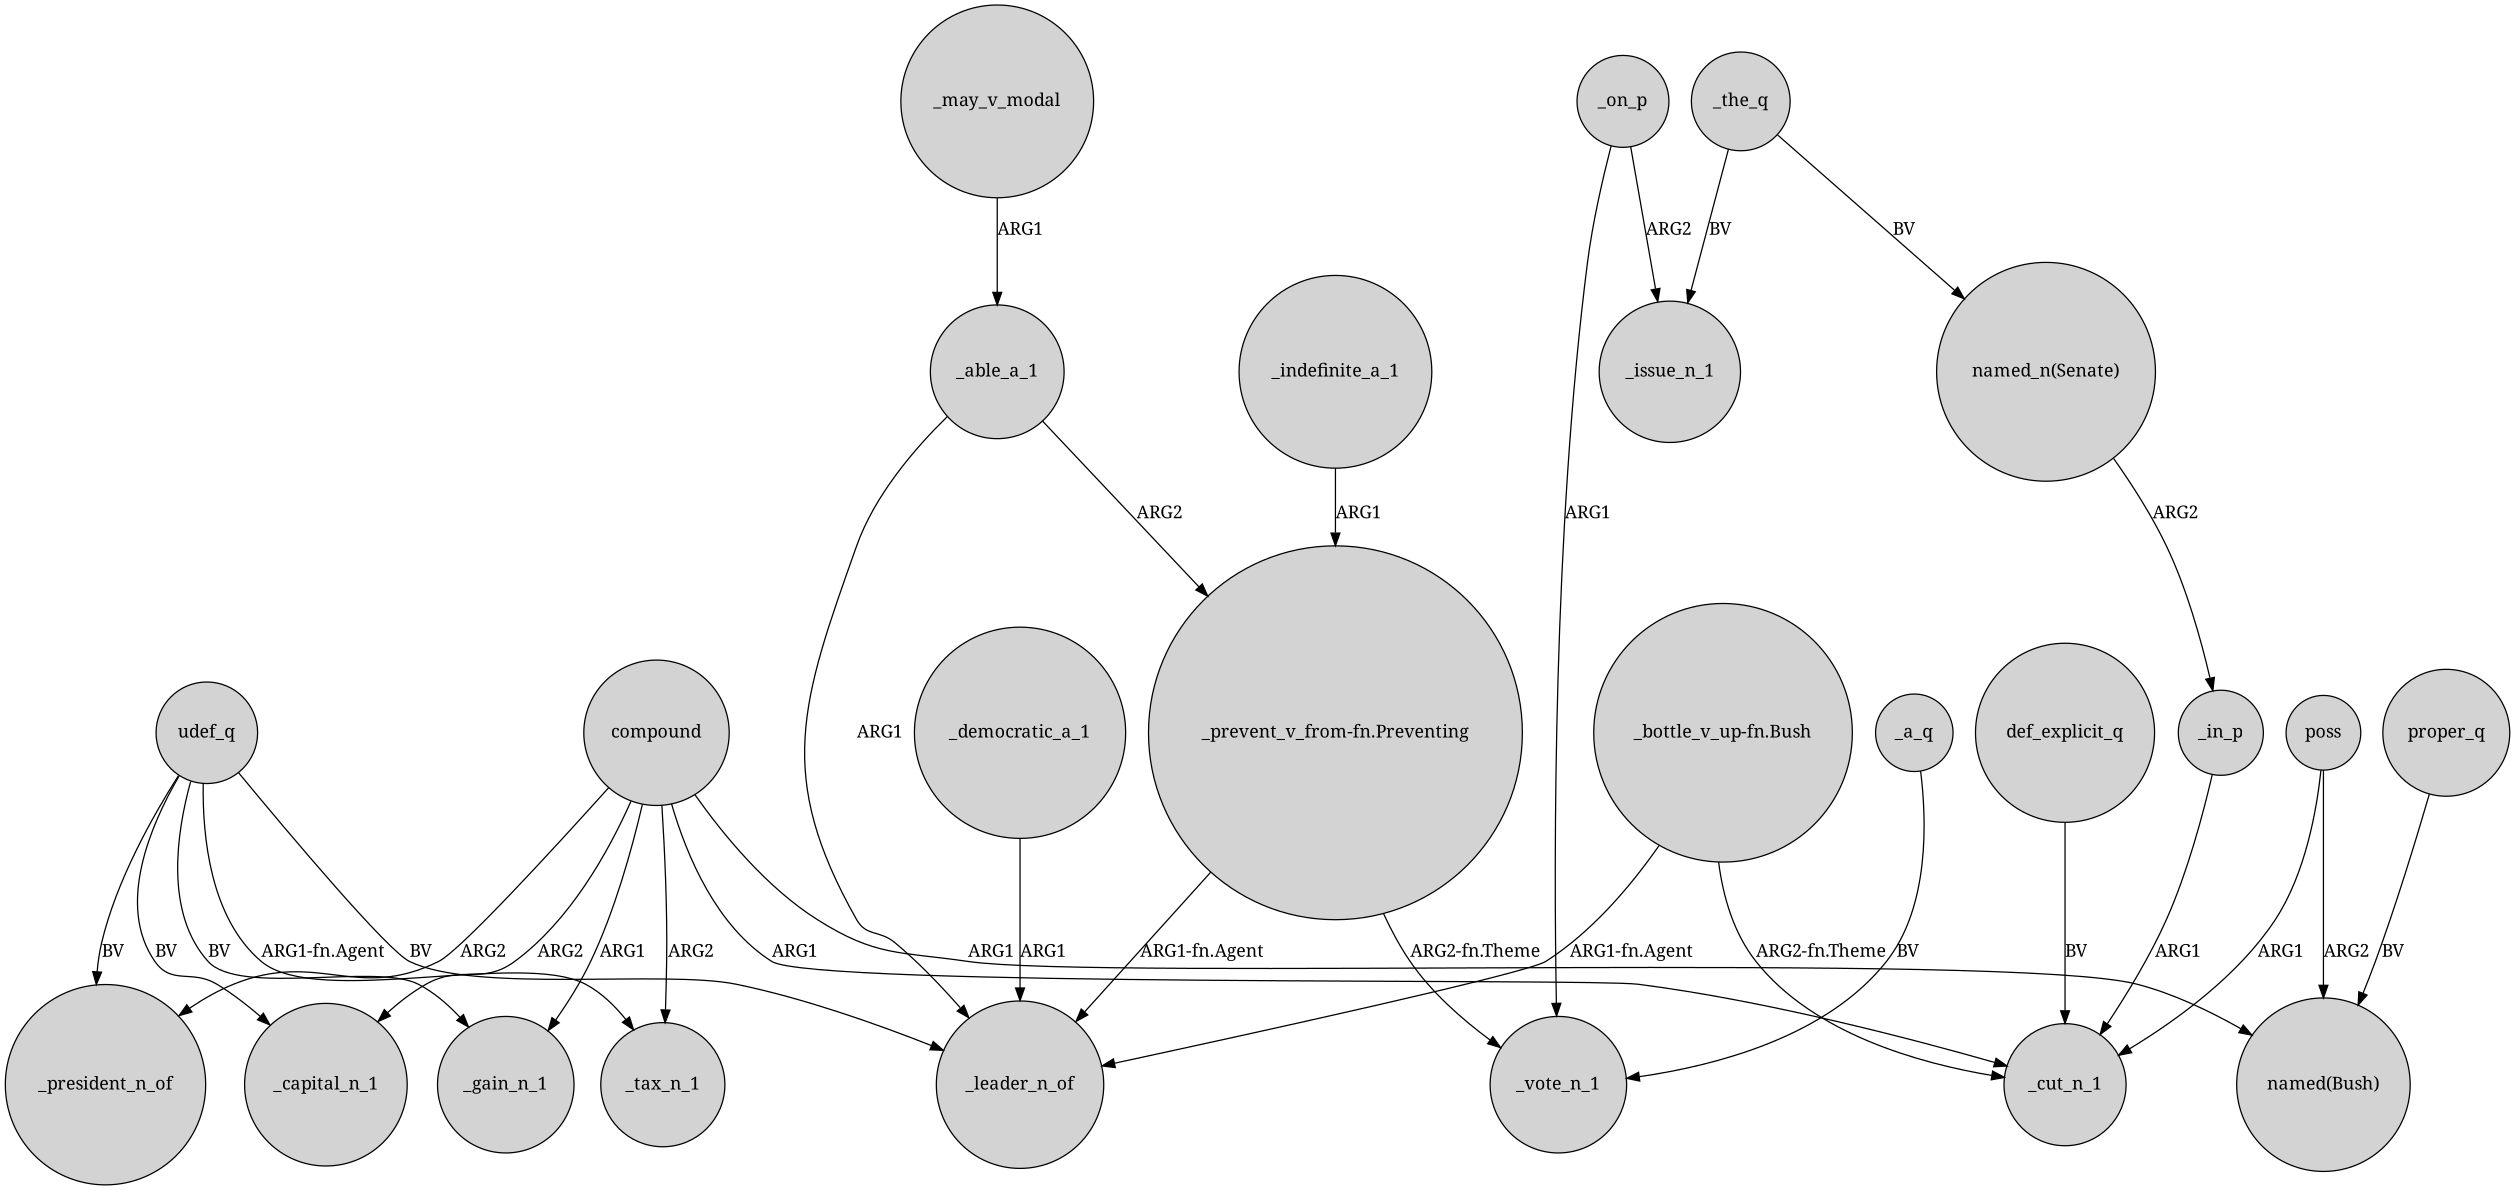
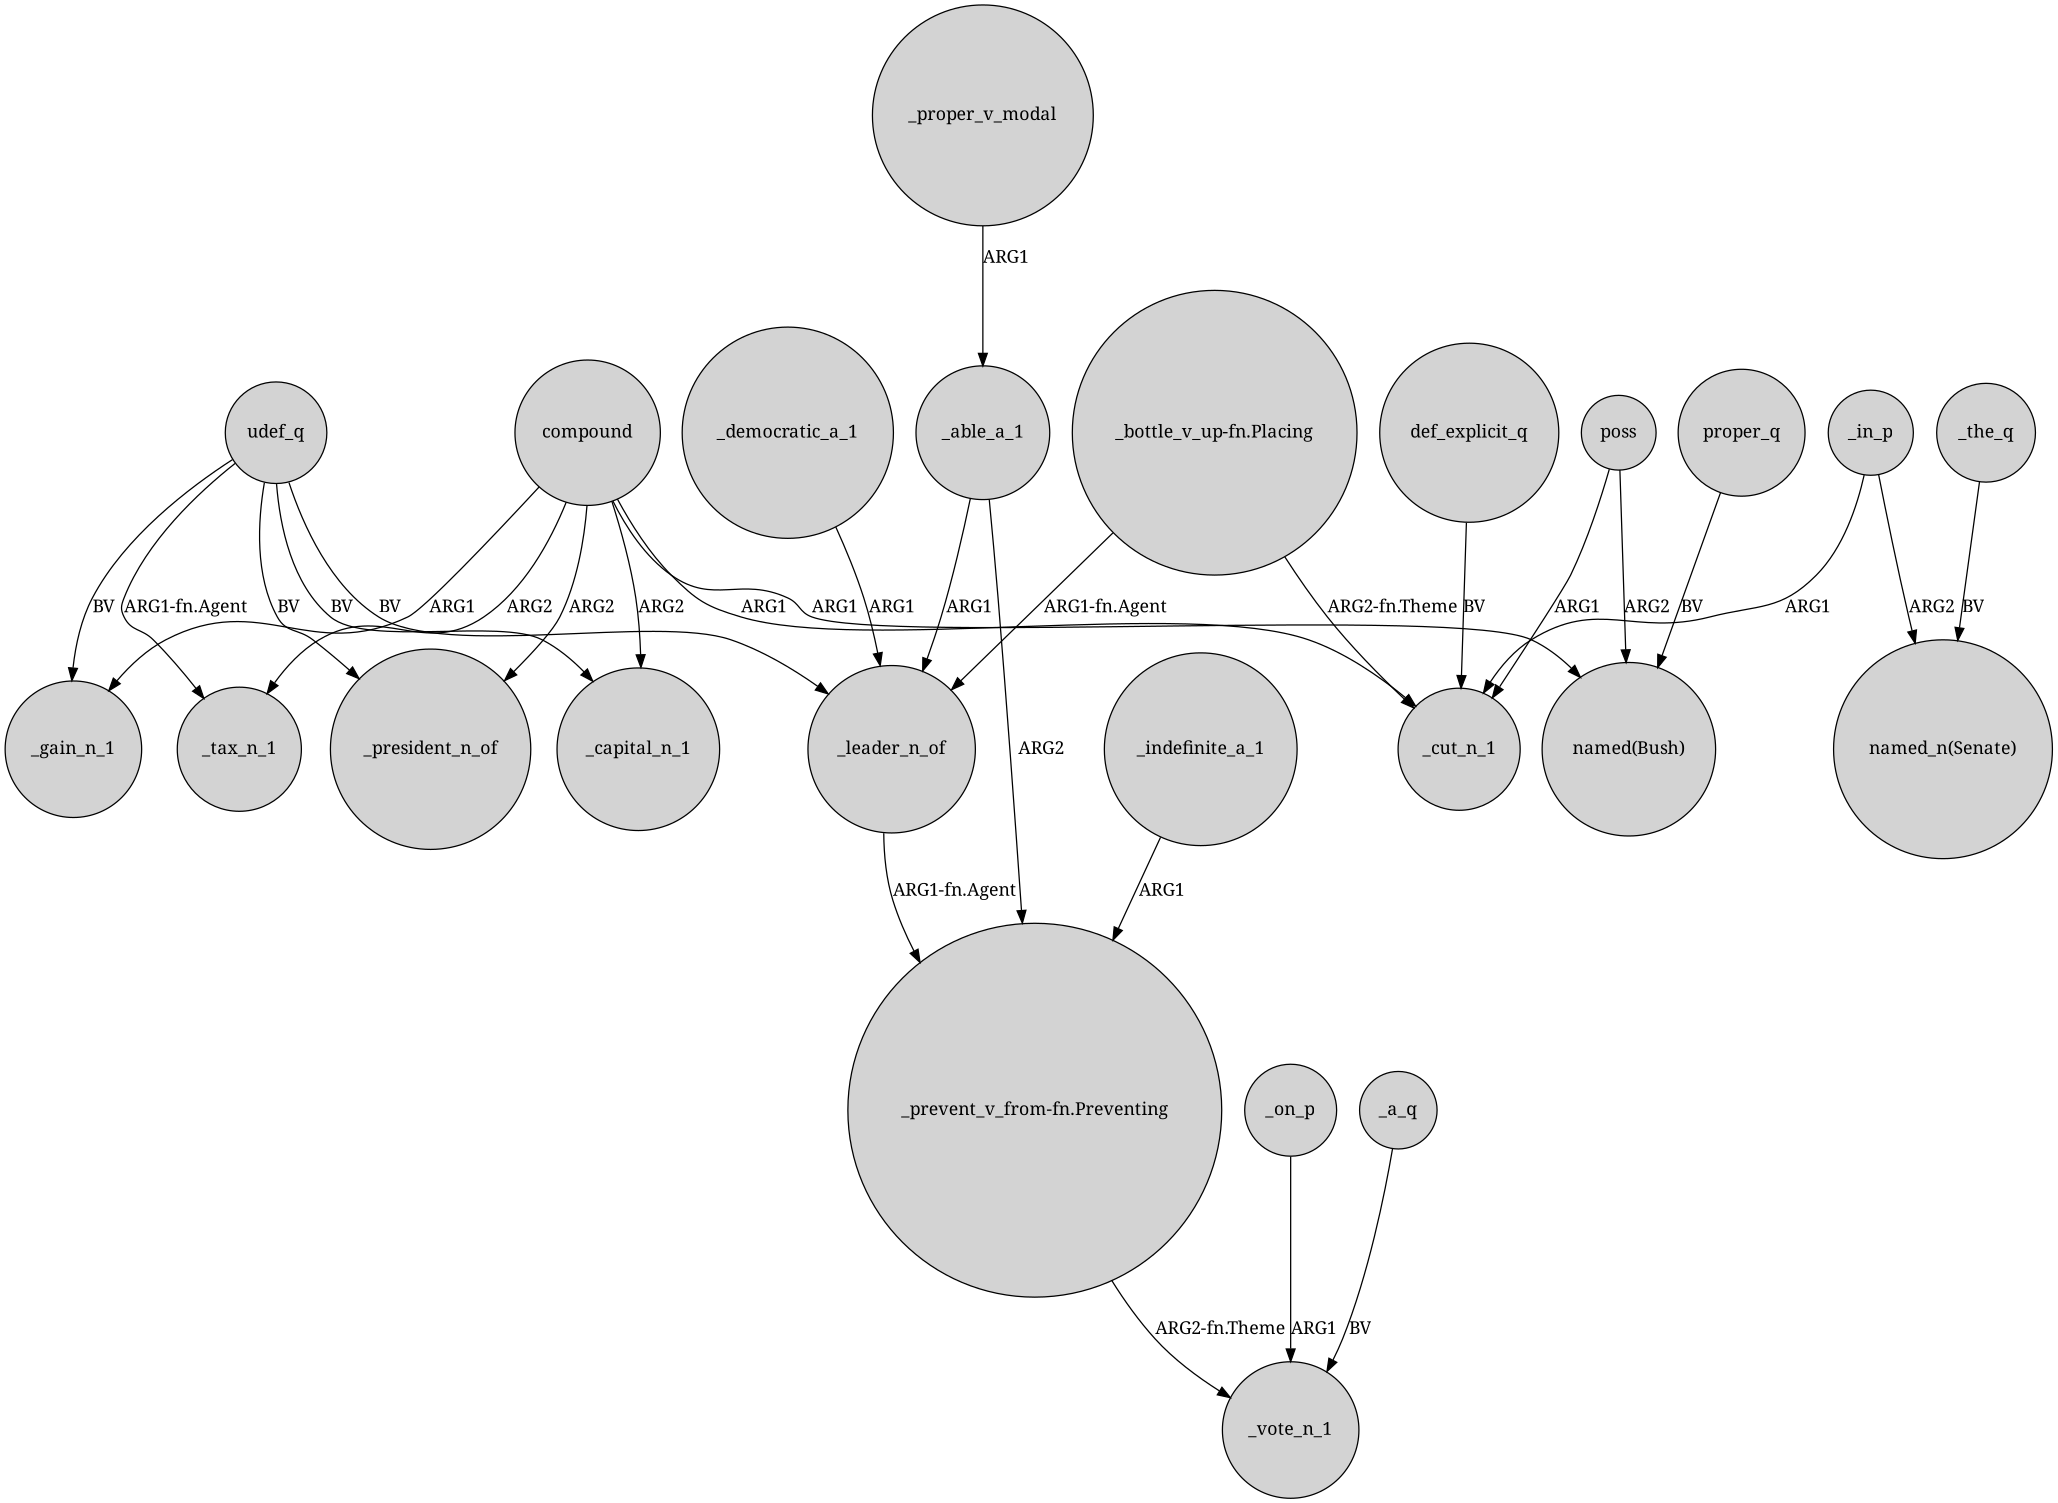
(997, 101) -> (983, 115)
(1670, 372) -> none
(2174, 563) -> (1895, 553)
(1723, 733) -> (1215, 433)
(1148, 942) -> (891, 894)
